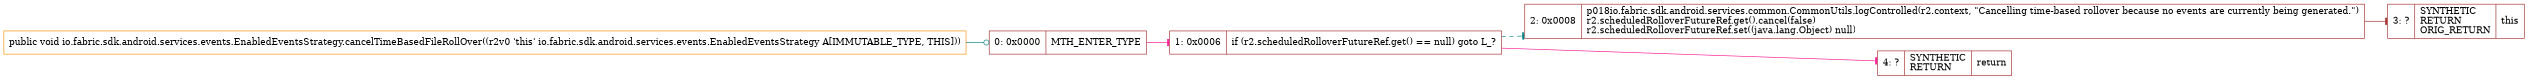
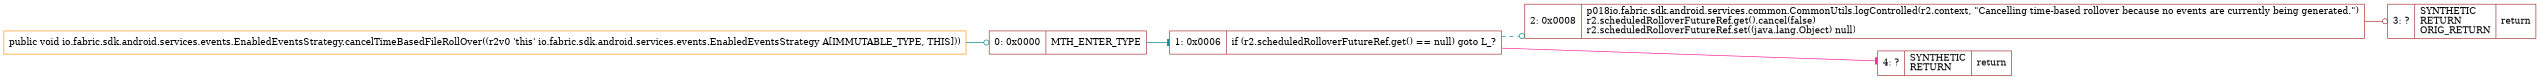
(2374, 21) -> (2374, 21)
(2510, 21) -> (2516, 21)
(1511, 36) -> (1510, 36)
(1156, 43) -> (1156, 43)
